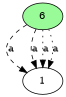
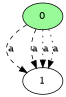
(43, 16) -> (43, 16)
